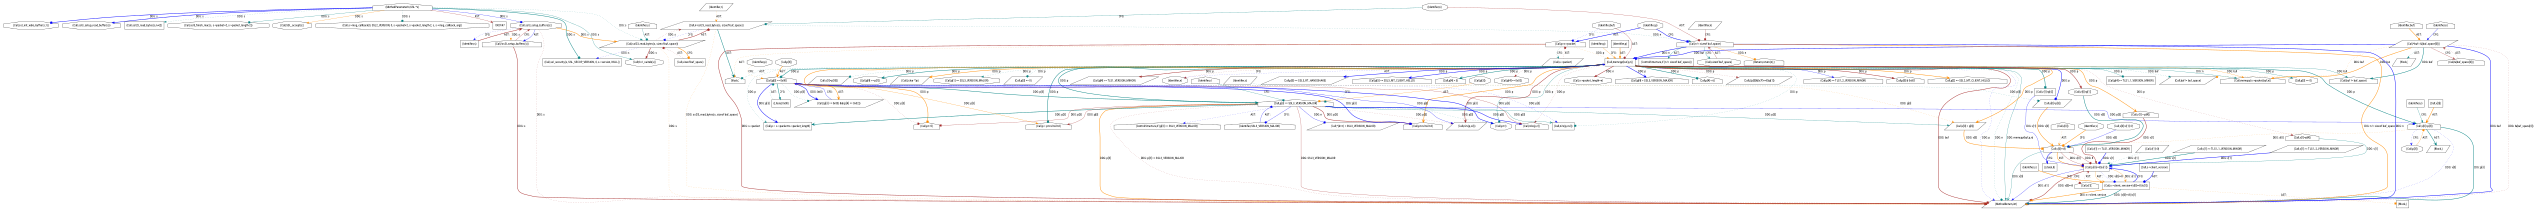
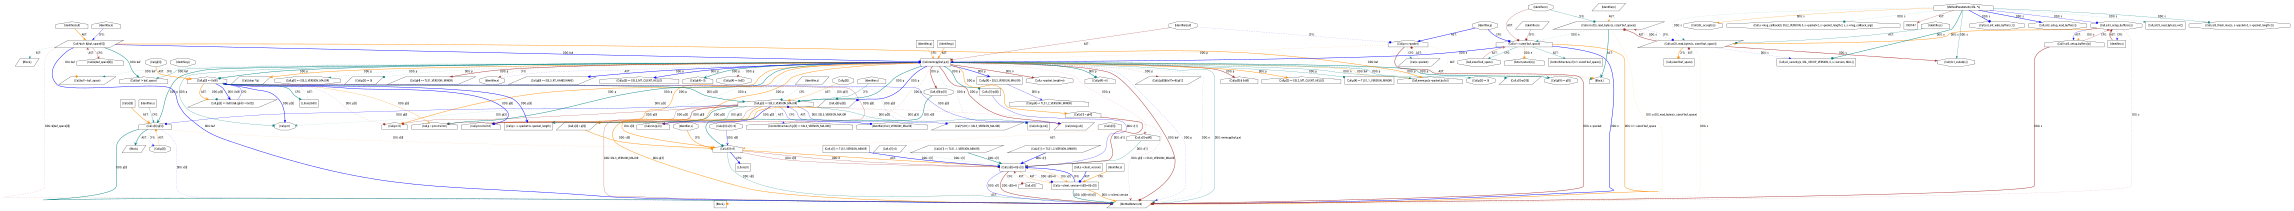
(1734, 67) -> (1024, 92)
(1652, 81) -> (1000, 81)
(1318, 115) -> (829, 115)
